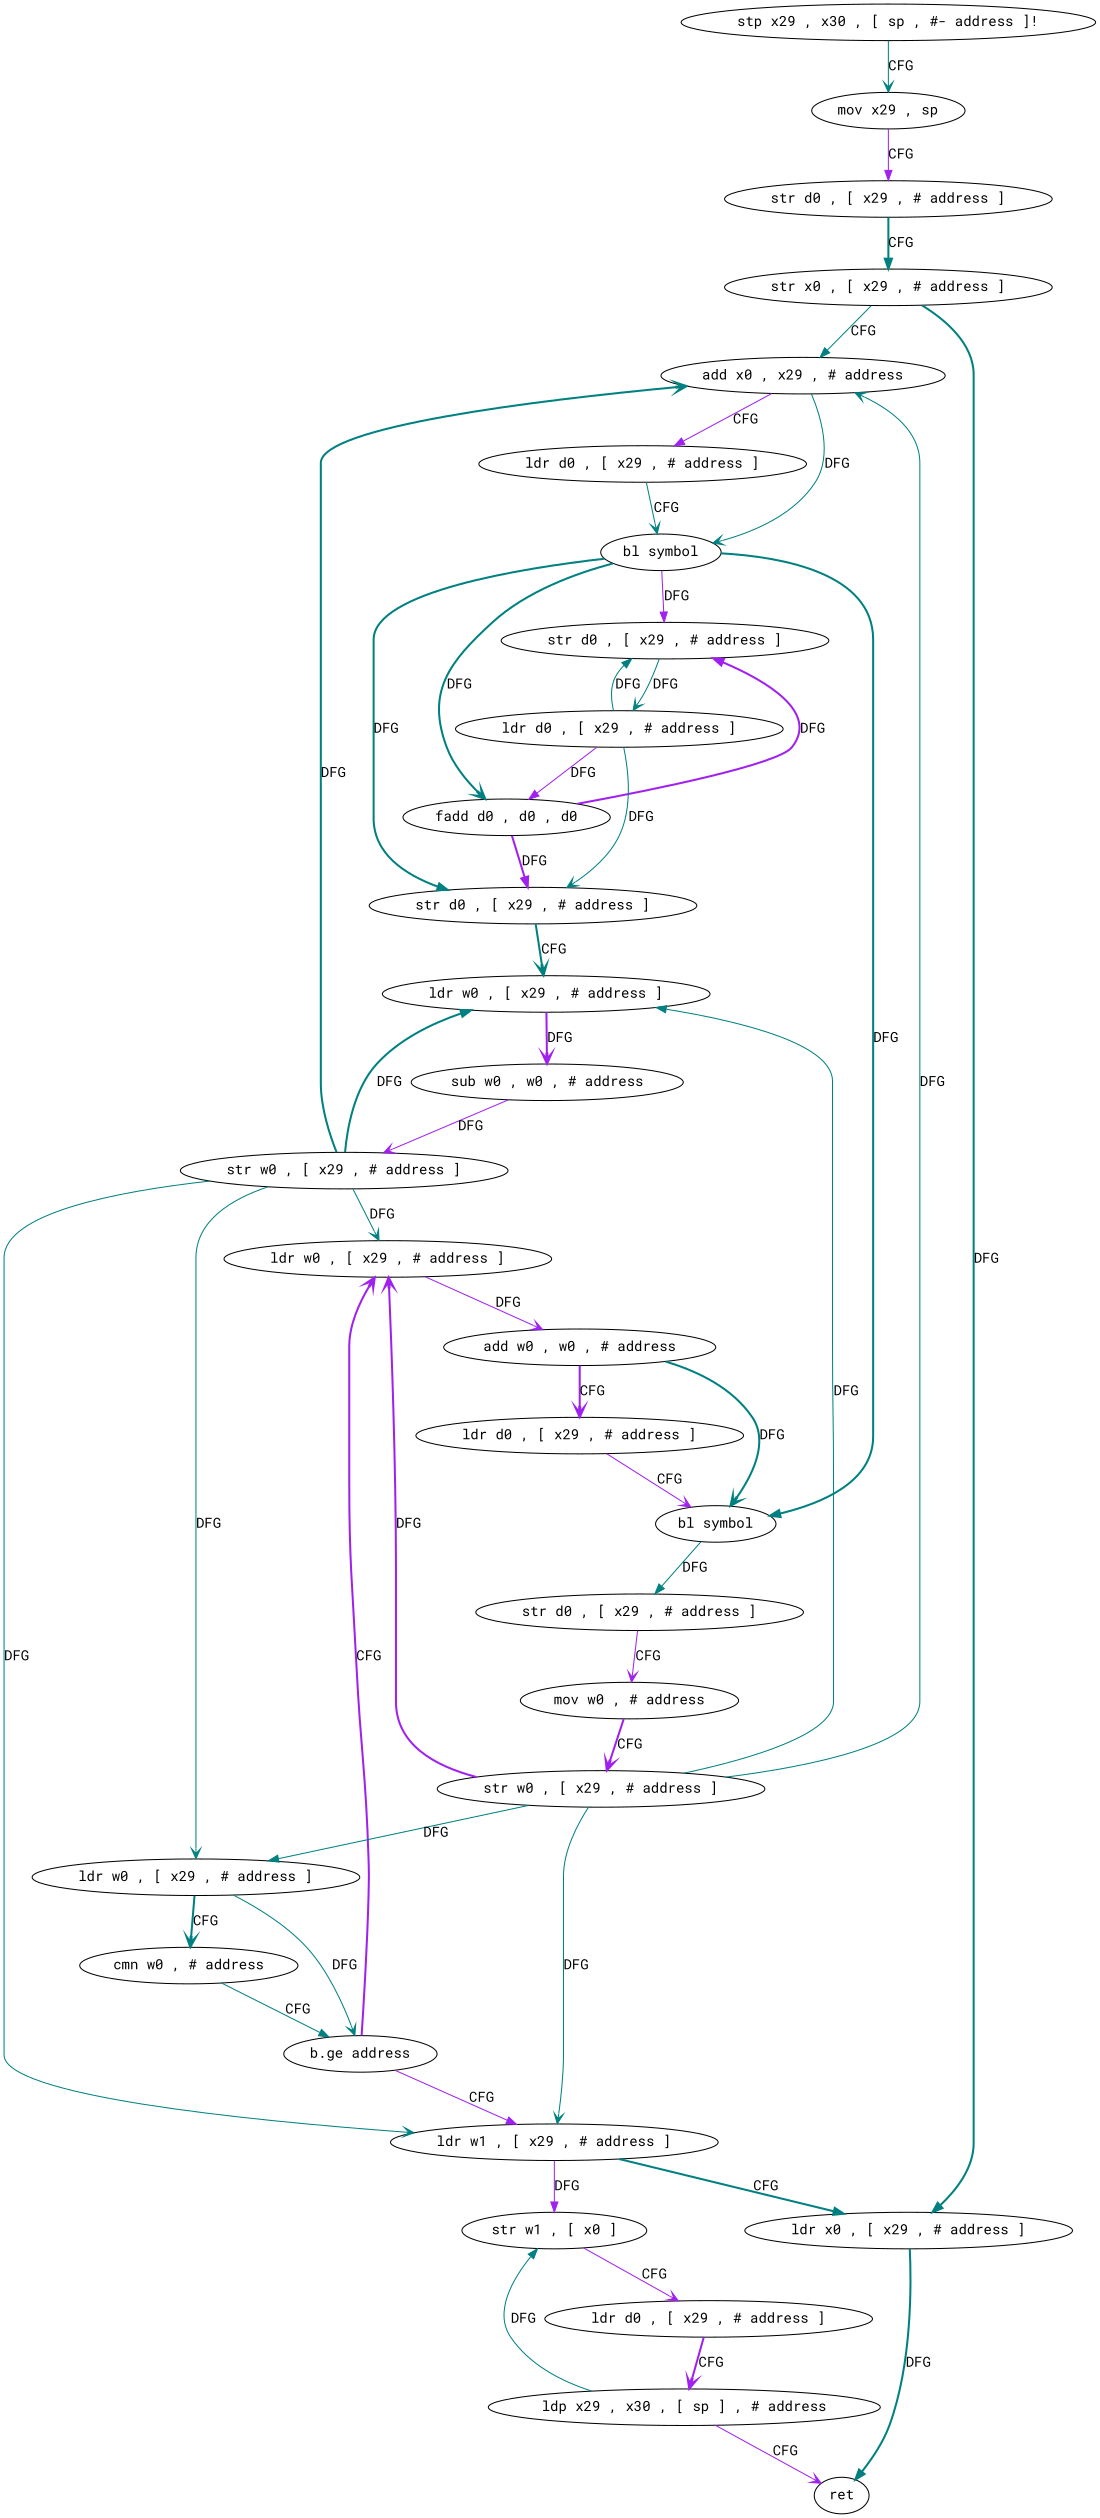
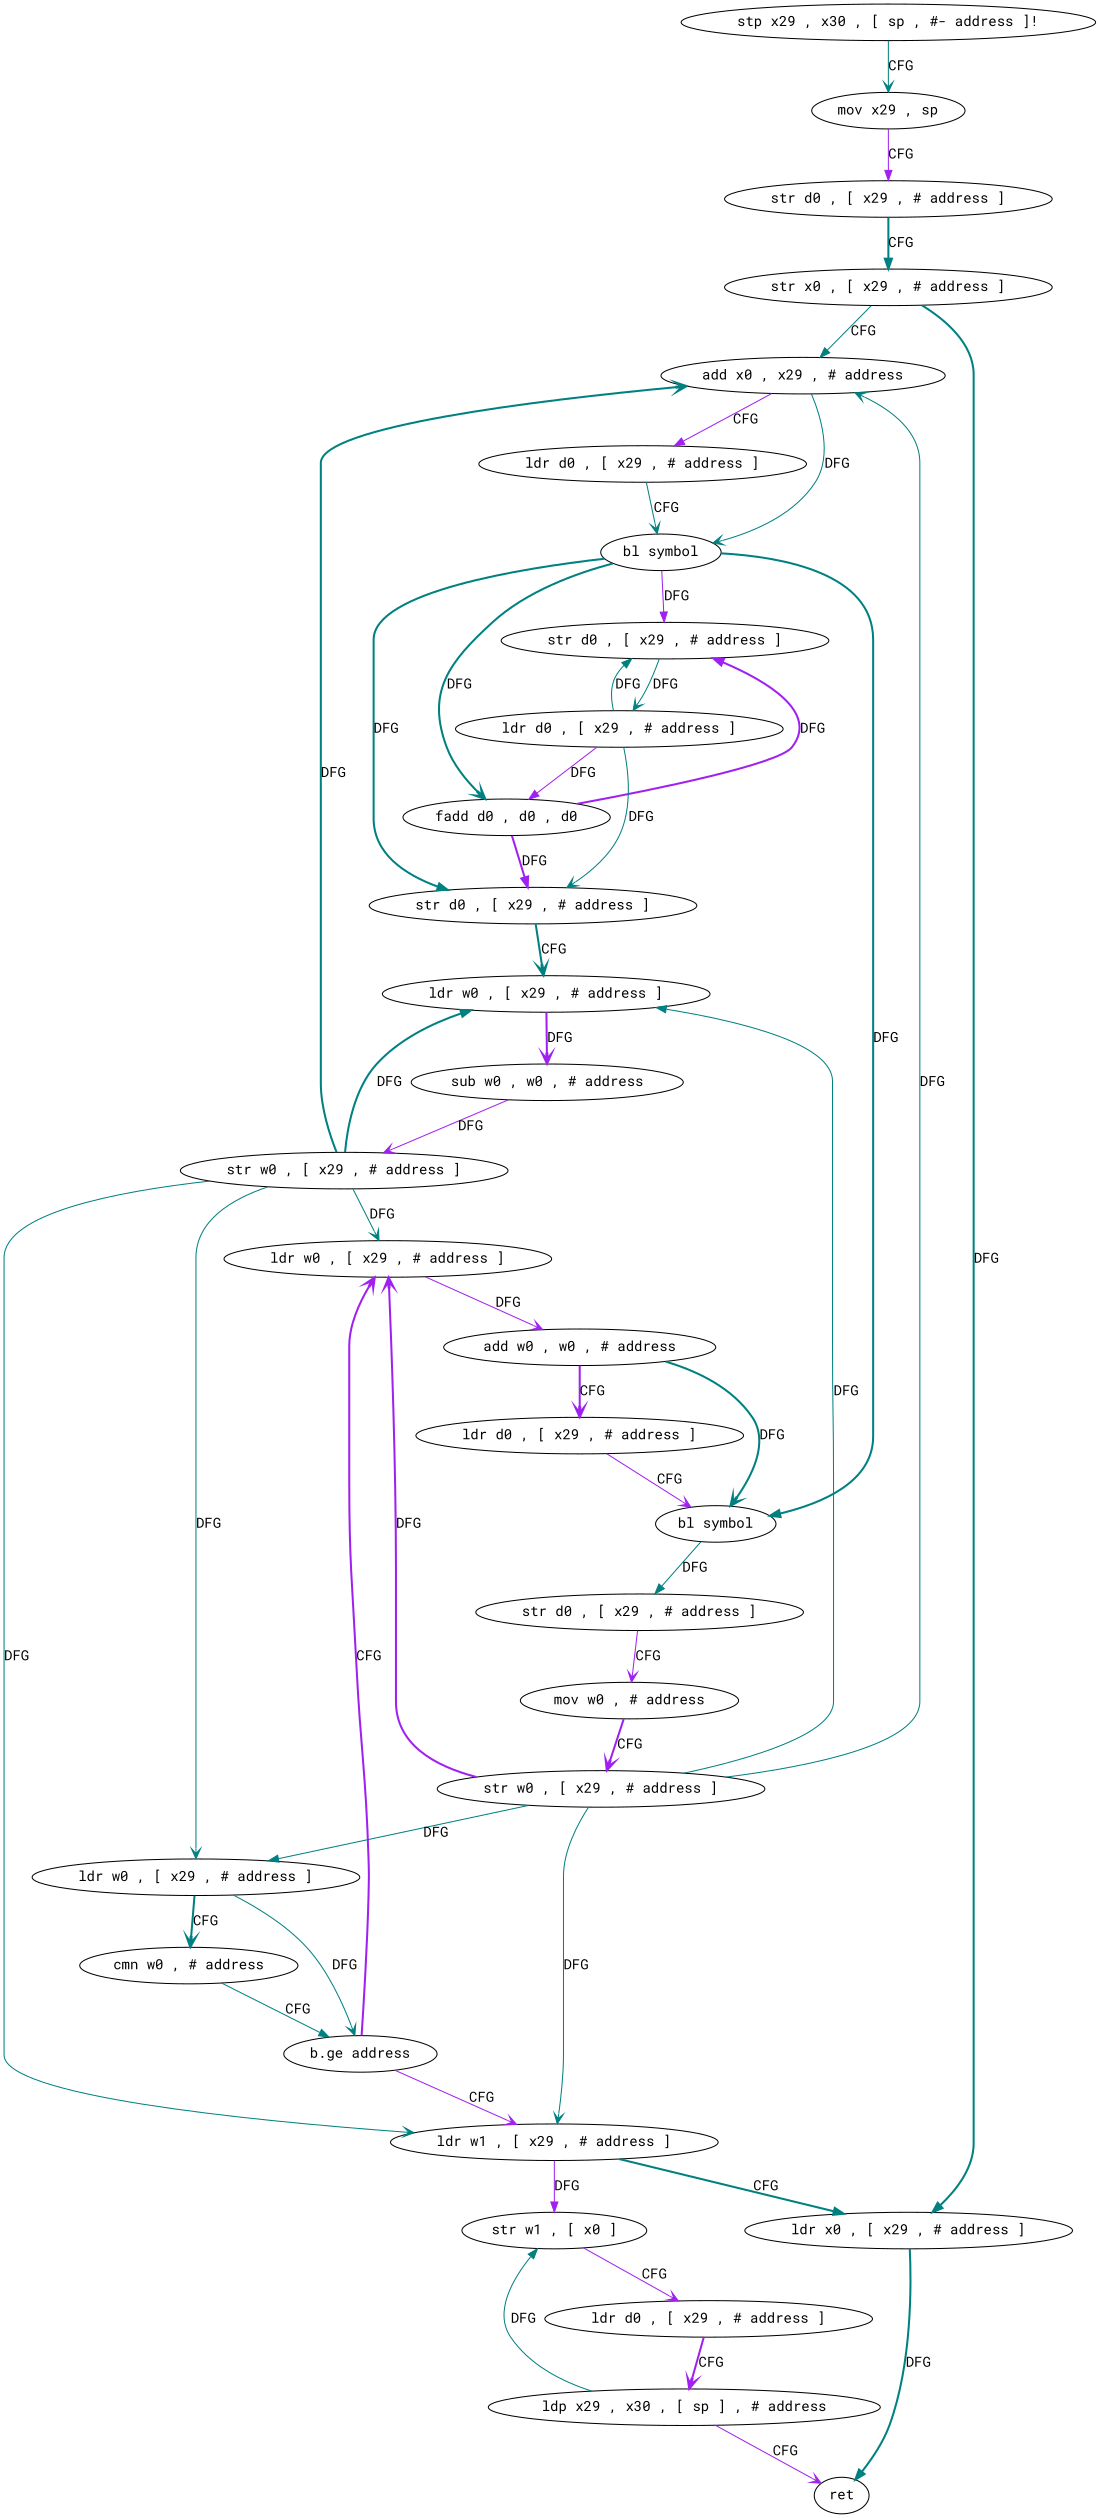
(451, 2095) -> (451, 2095)
